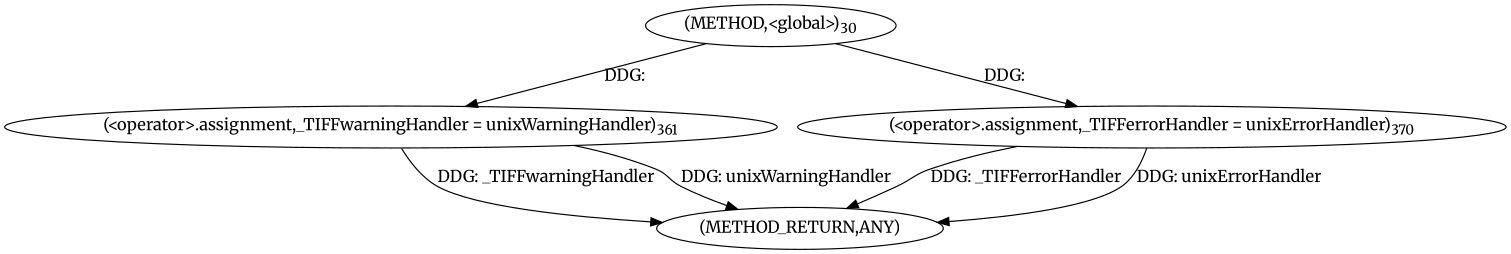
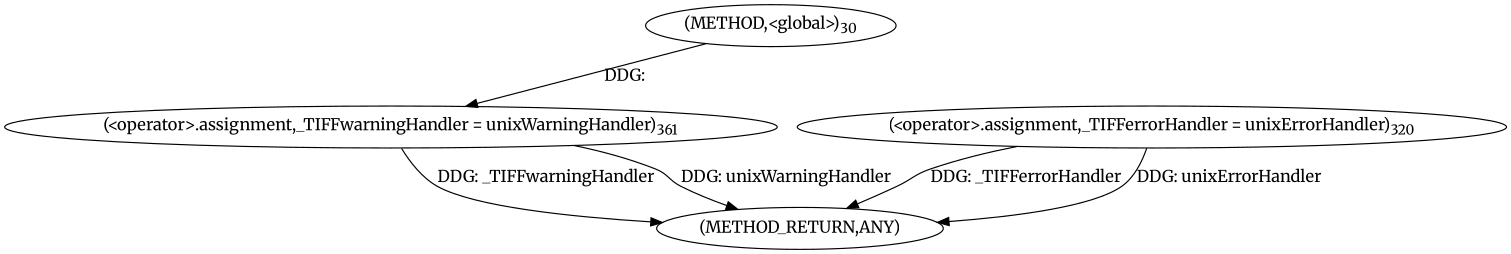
(951, 74) -> none
(1403, 125) -> (1403, 125)
